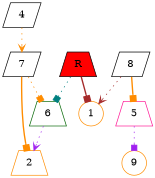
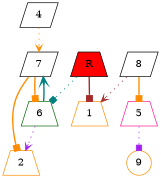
(33, 86) -> (35, 86)
none -> (44, 93)
(91, 114) -> (90, 114)
